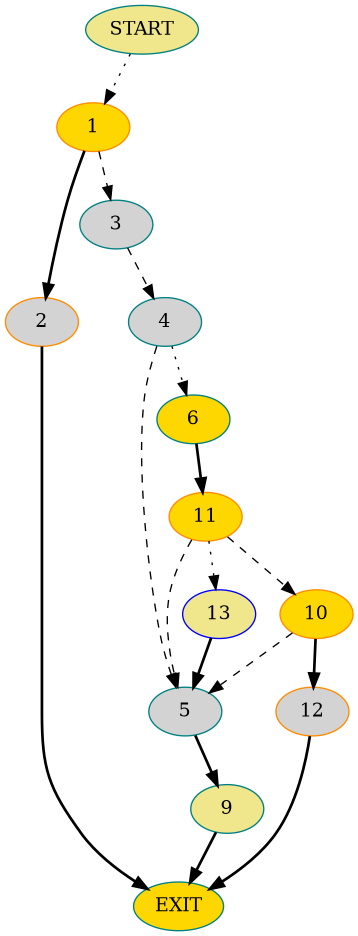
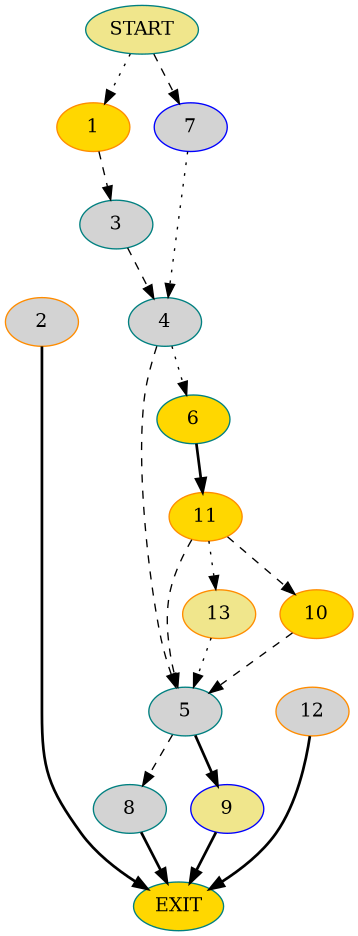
none -> (191, 127)
(63, 217) -> none
(219, 614) -> (219, 614)
(205, 656) -> (205, 656)
(315, 656) -> none
none -> (130, 809)
(227, 809) -> (227, 809)
